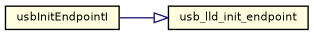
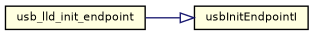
(137, 18) -> (163, 18)
